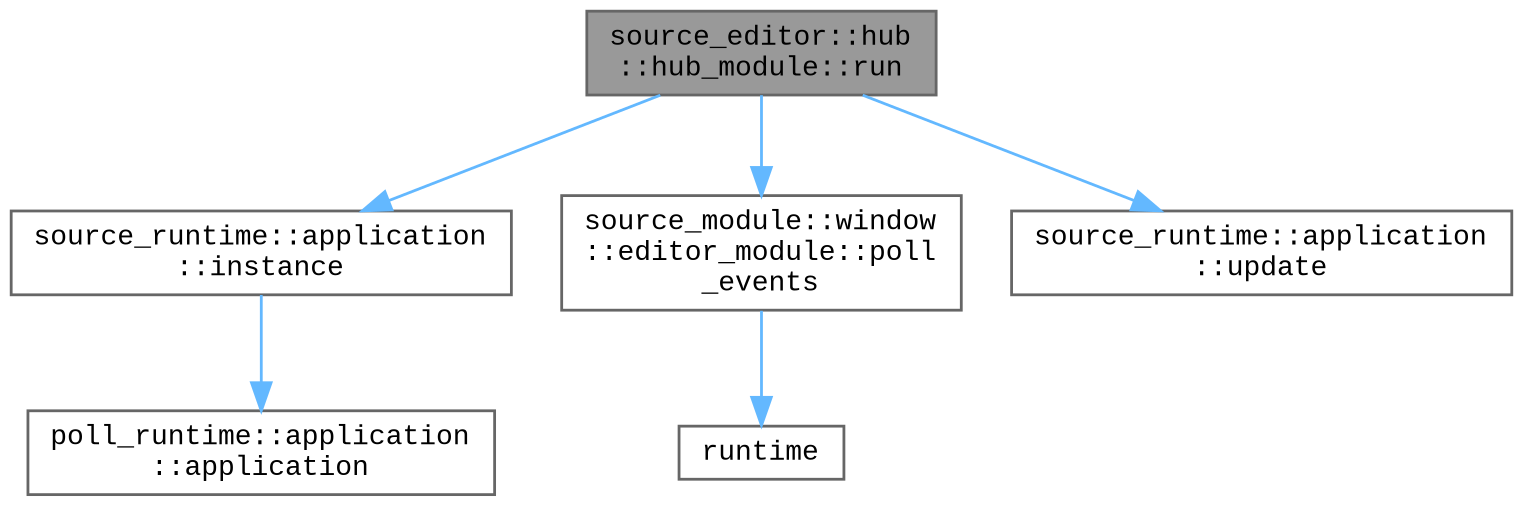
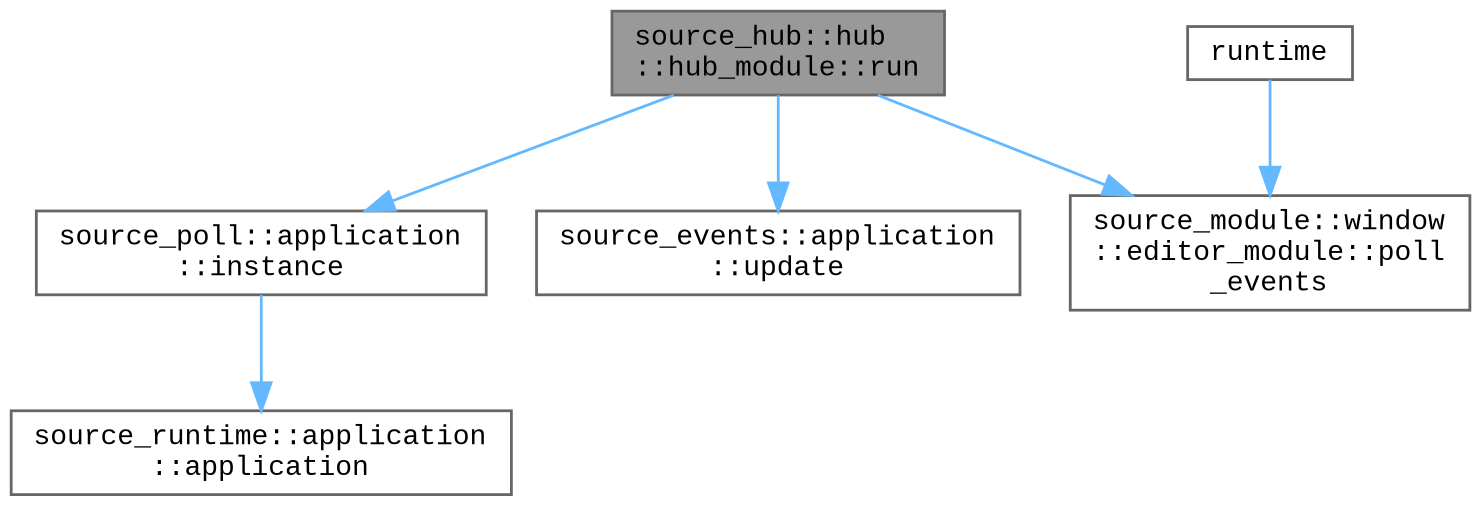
(761, 53) -> (778, 53)
(261, 253) -> (261, 253)
(1262, 253) -> (778, 253)
(761, 354) -> (1270, 123)
(261, 453) -> (261, 453)
